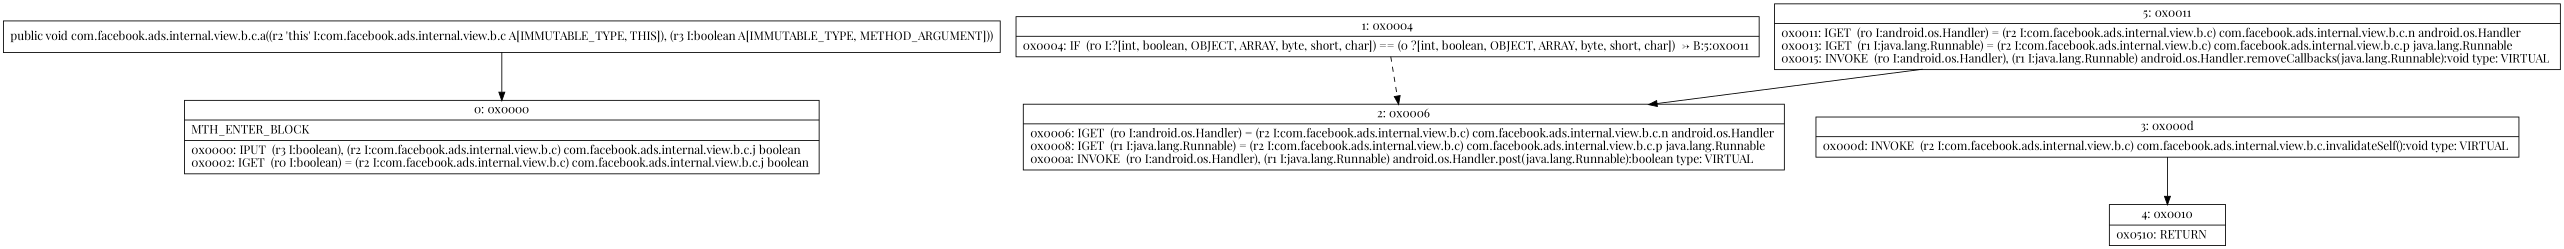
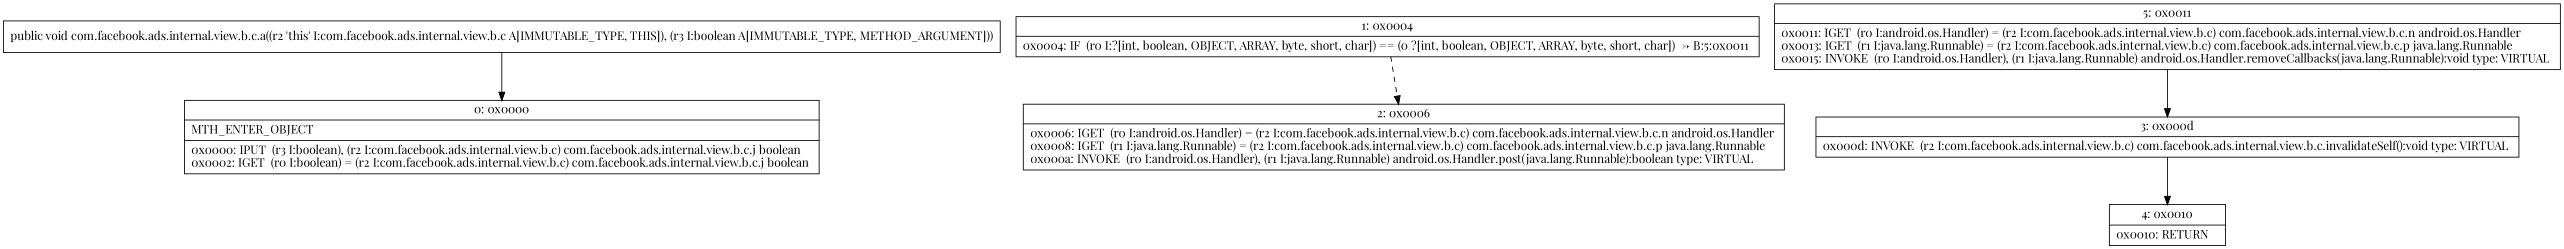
(1790, 86) -> (2167, 89)
(251, 130) -> (253, 130)
(2167, 235) -> (2167, 235)
